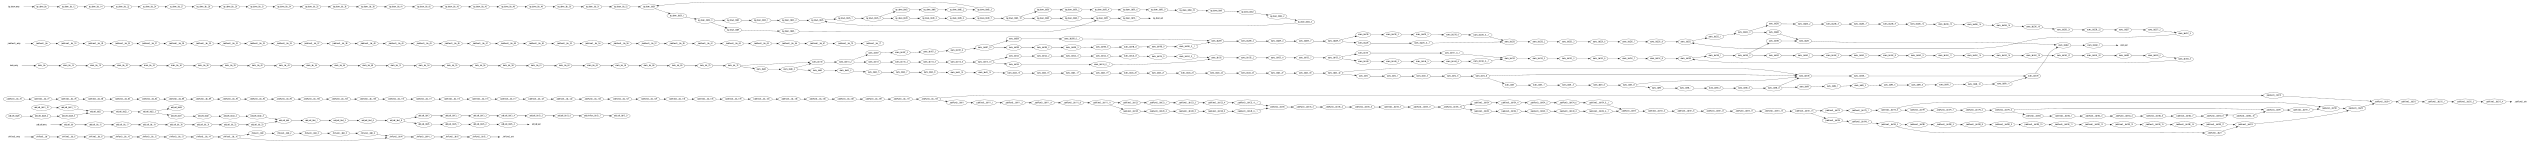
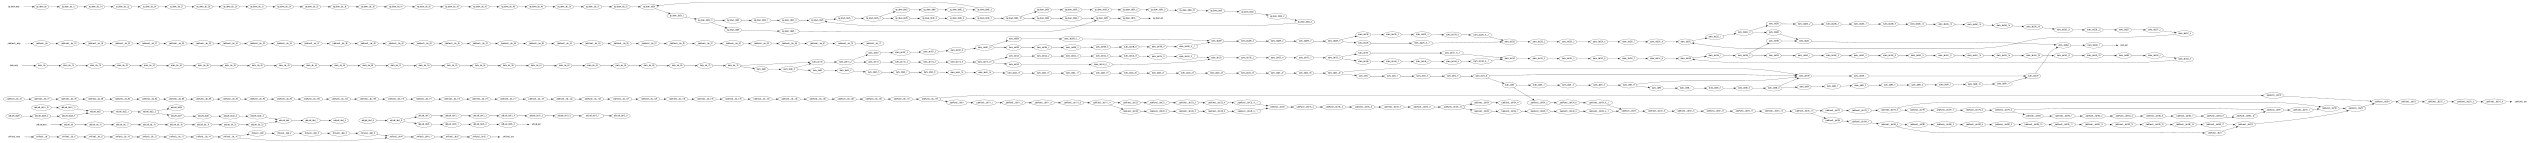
(1523, 103) -> (1523, 93)
(2231, 115) -> (2229, 117)
(592, 116) -> (592, 116)
(353, 120) -> none
